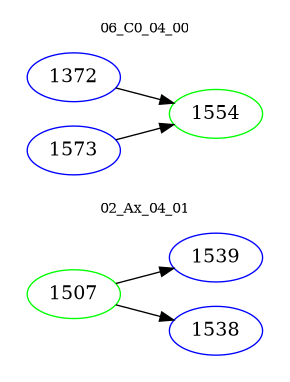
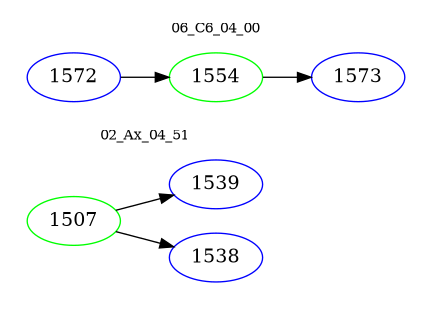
(145, 29) -> (216, 29)
(74, 77) -> (74, 77)
(138, 134) -> (280, 77)
(145, 209) -> (145, 136)
